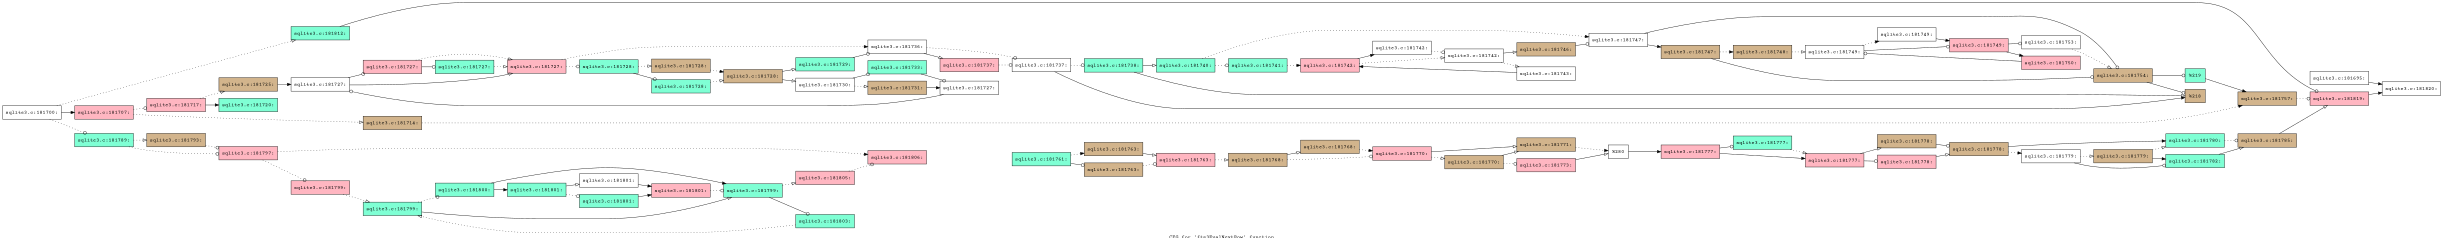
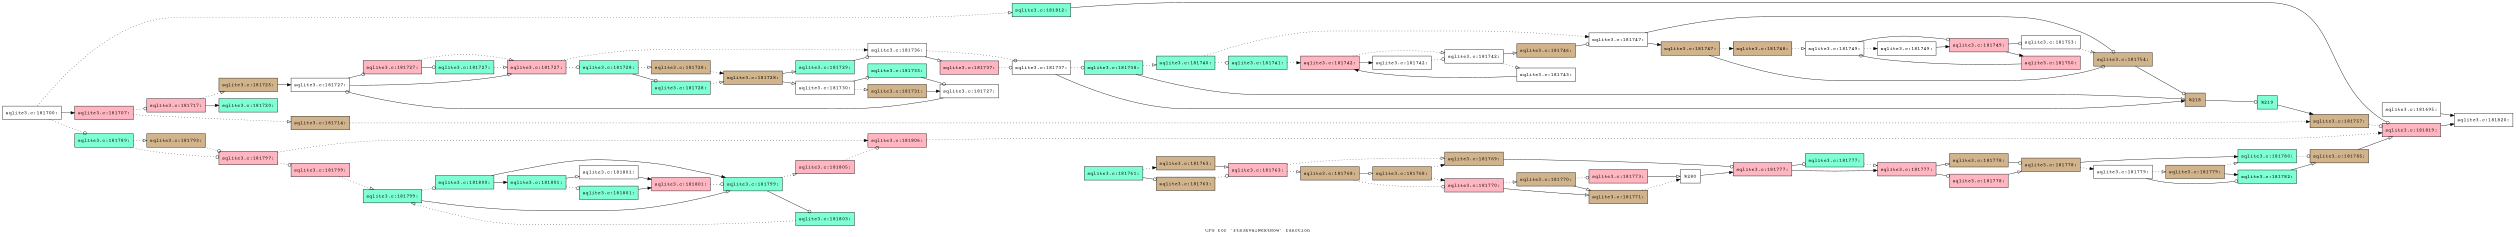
(1148, 65) -> (1148, 65)
(2167, 75) -> (2230, 101)
none -> (1653, 139)
none -> (1474, 159)
